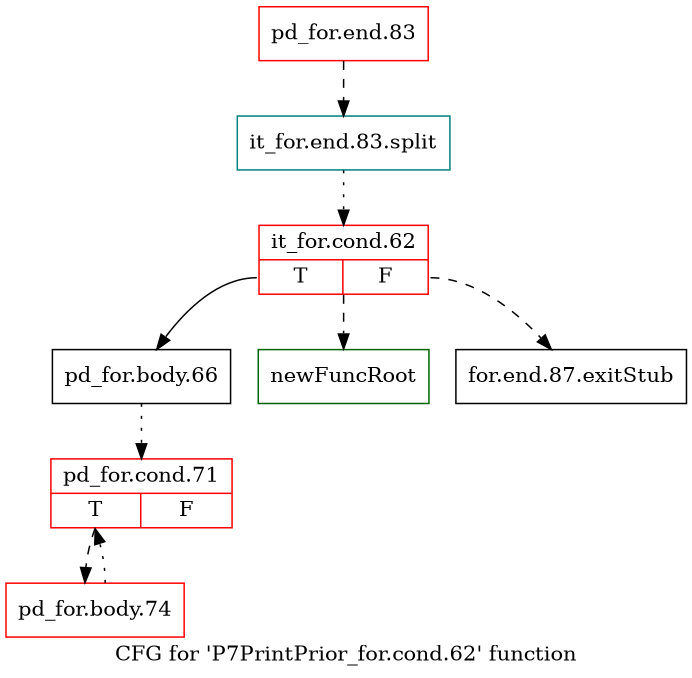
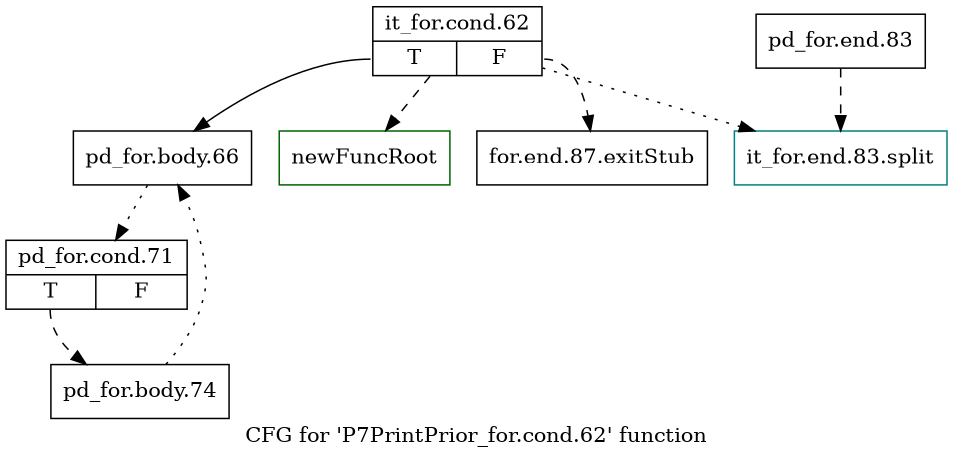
(344, 34) -> (841, 41)
(344, 190) -> (641, 97)
(344, 260) -> (457, 41)
(141, 493) -> (97, 275)
(104, 563) -> (206, 285)
(95, 610) -> (140, 392)
